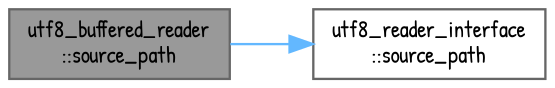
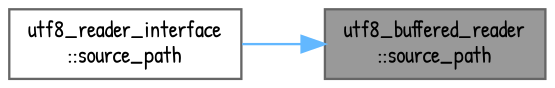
(260, 44) -> (272, 44)
